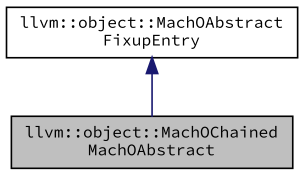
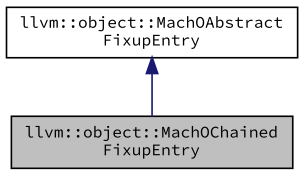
(152, 142) -> (152, 142)
